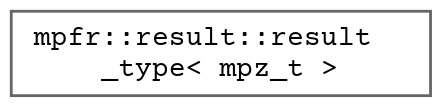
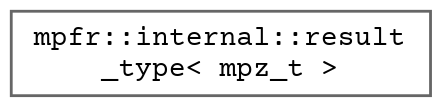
(221, 53) -> (221, 53)
